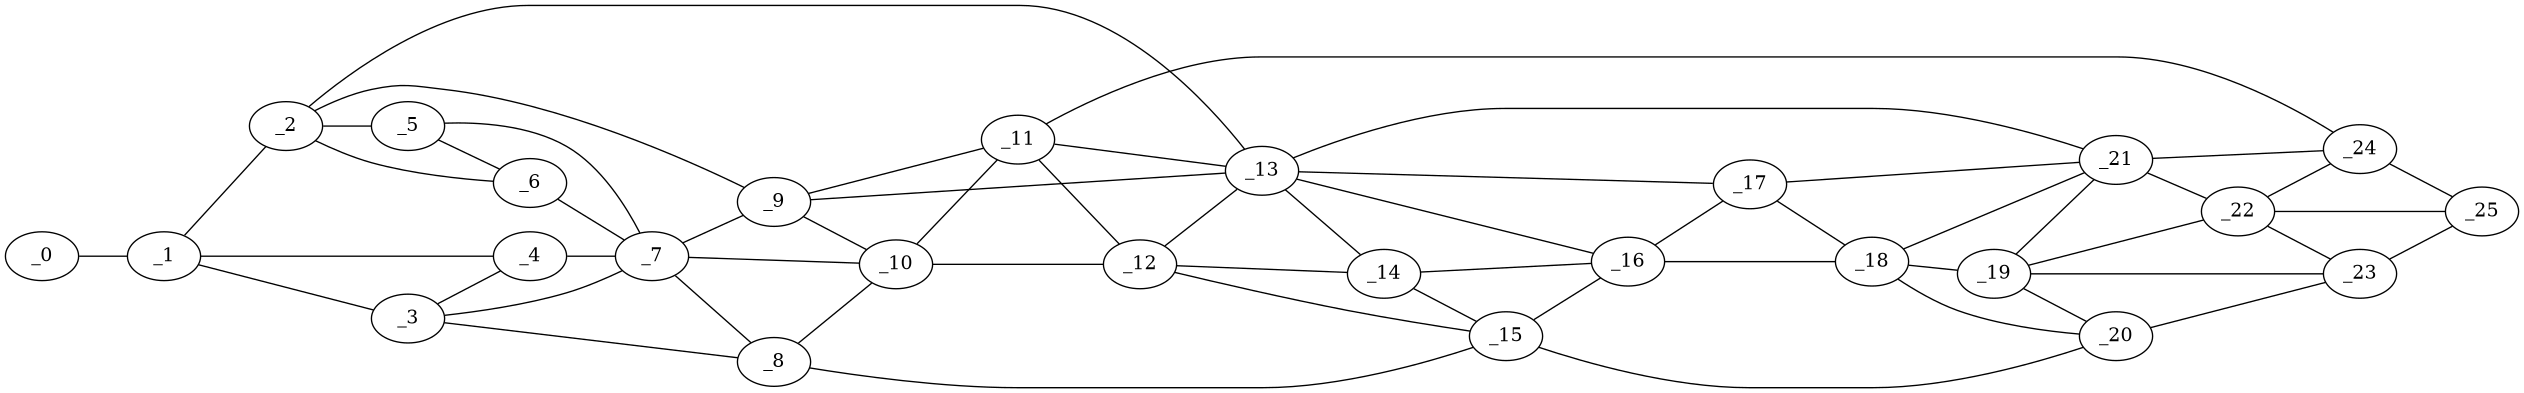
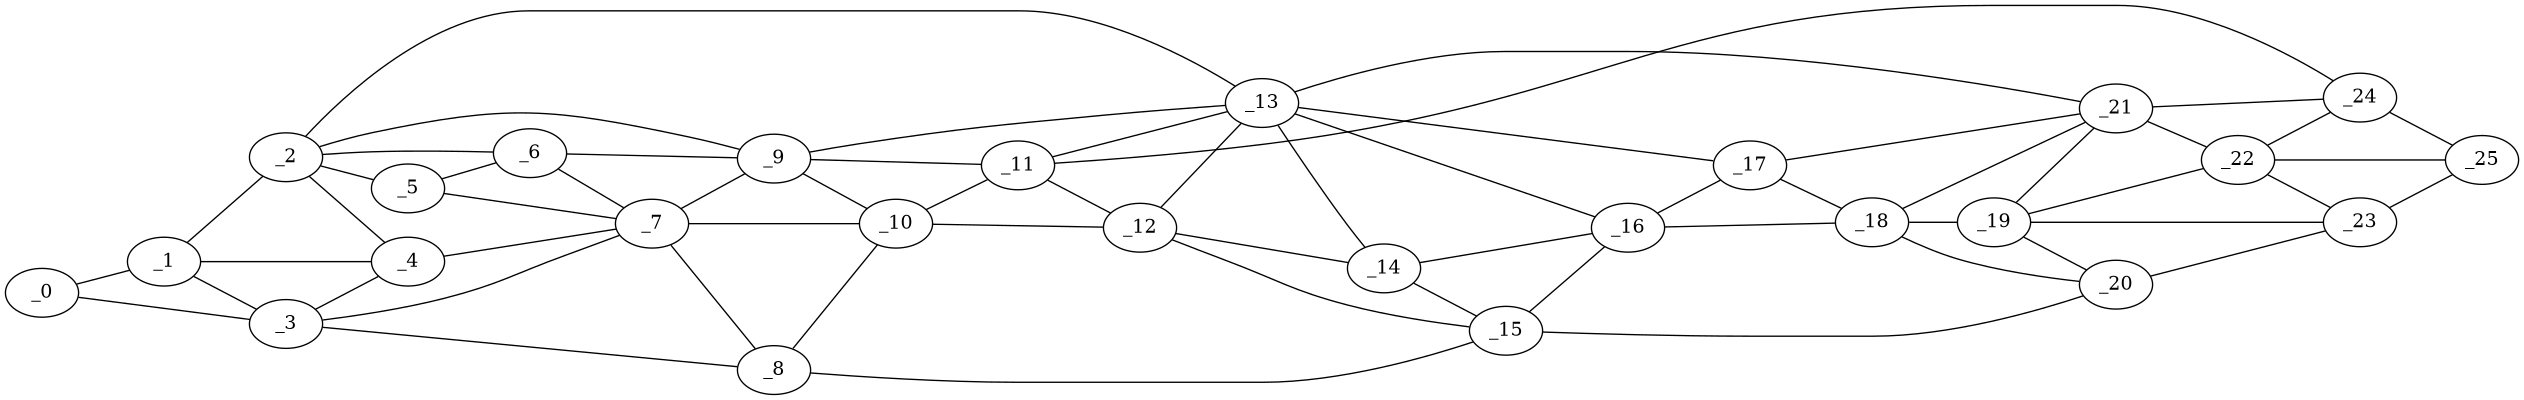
none -> (652, 156)
none -> (347, 209)
none -> (164, 308)
